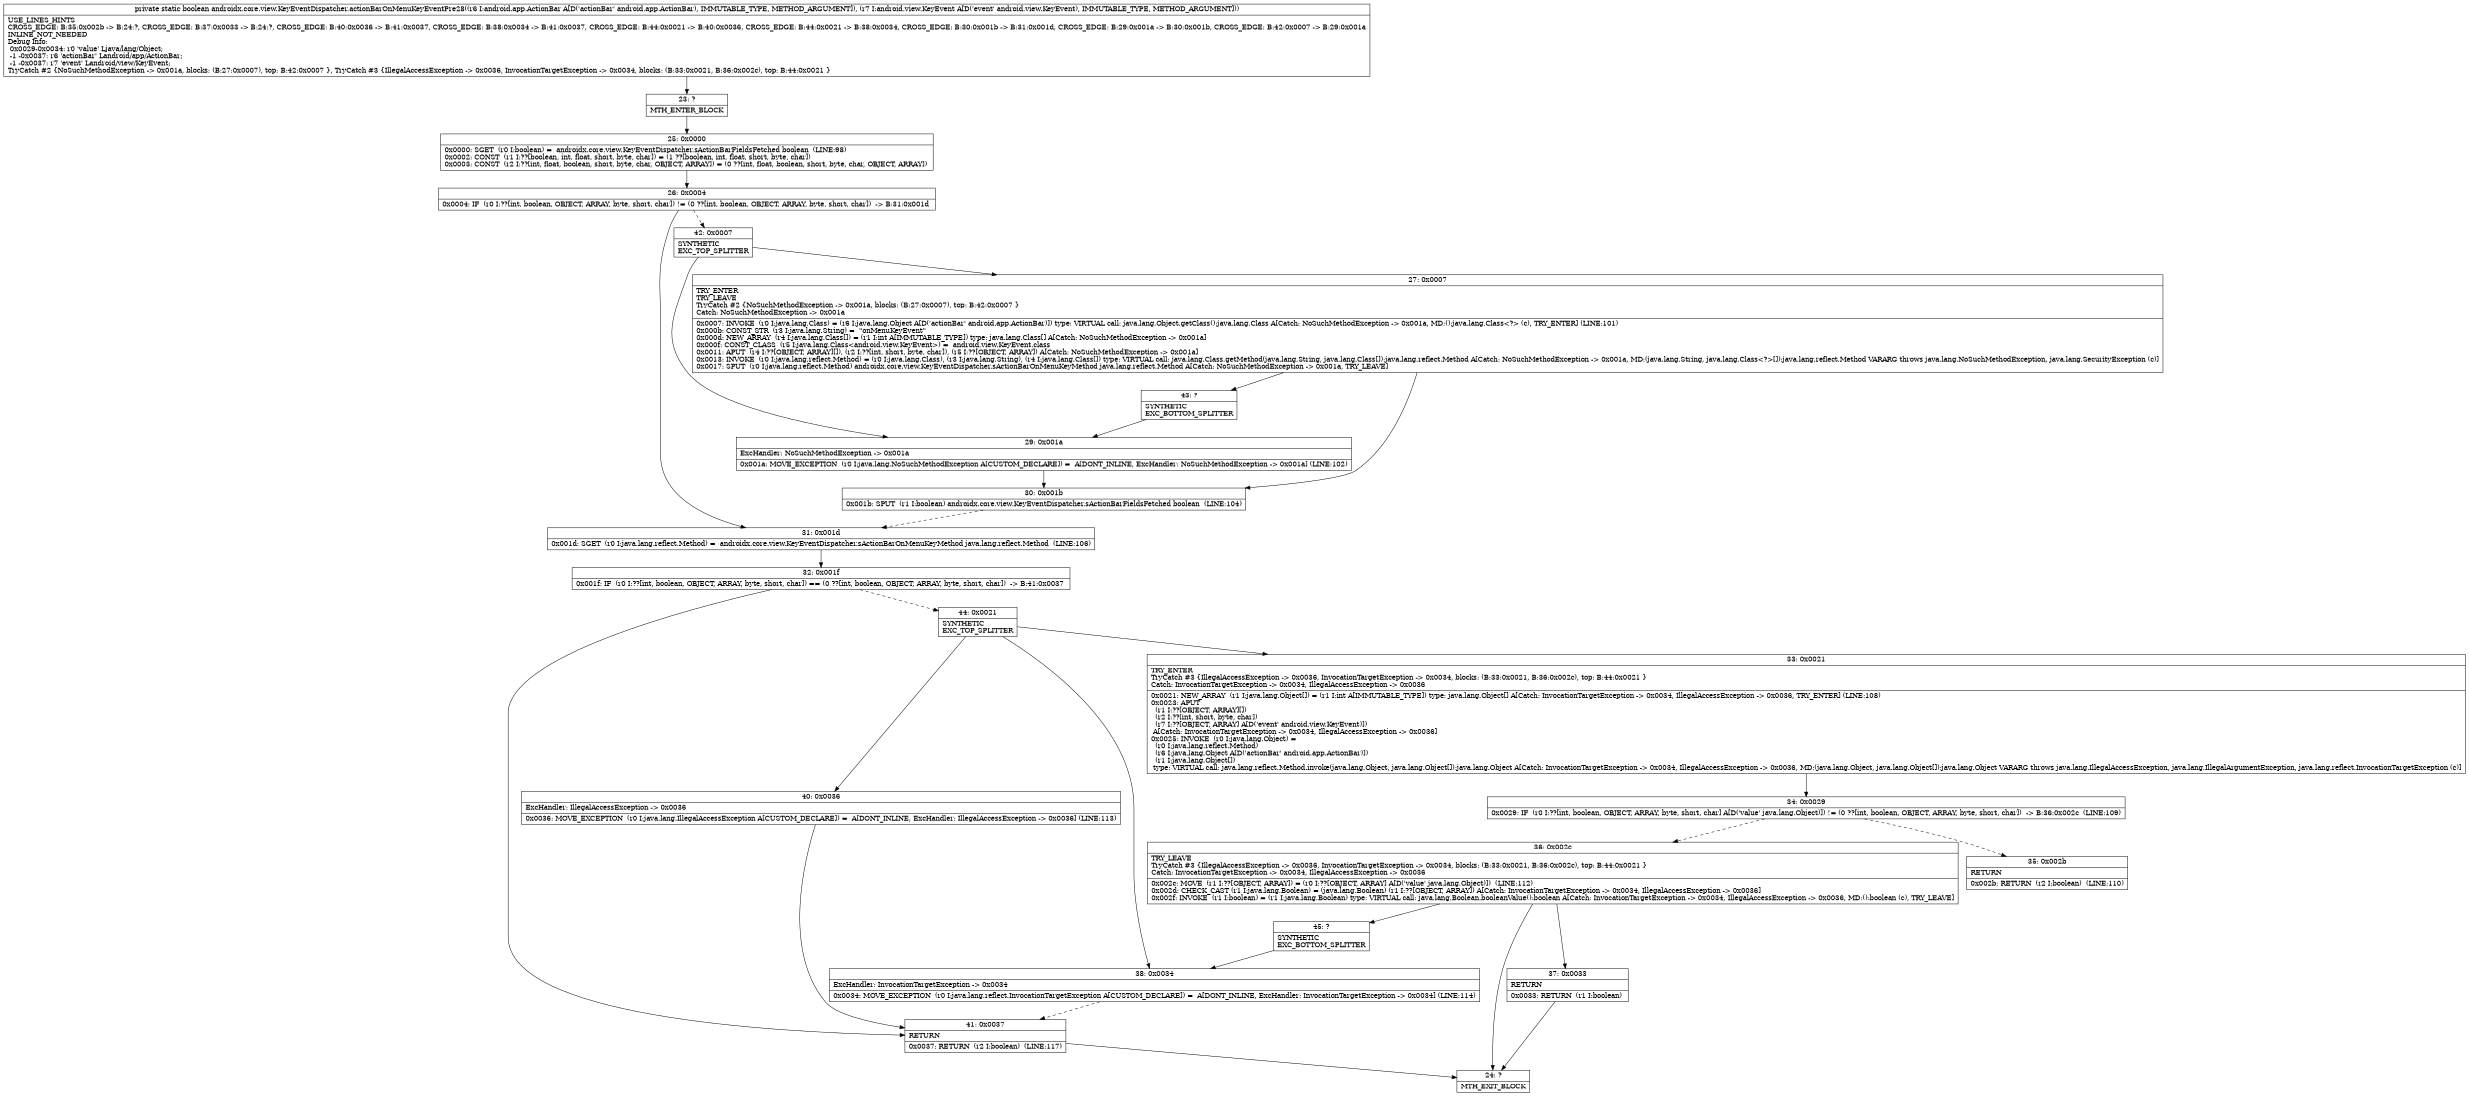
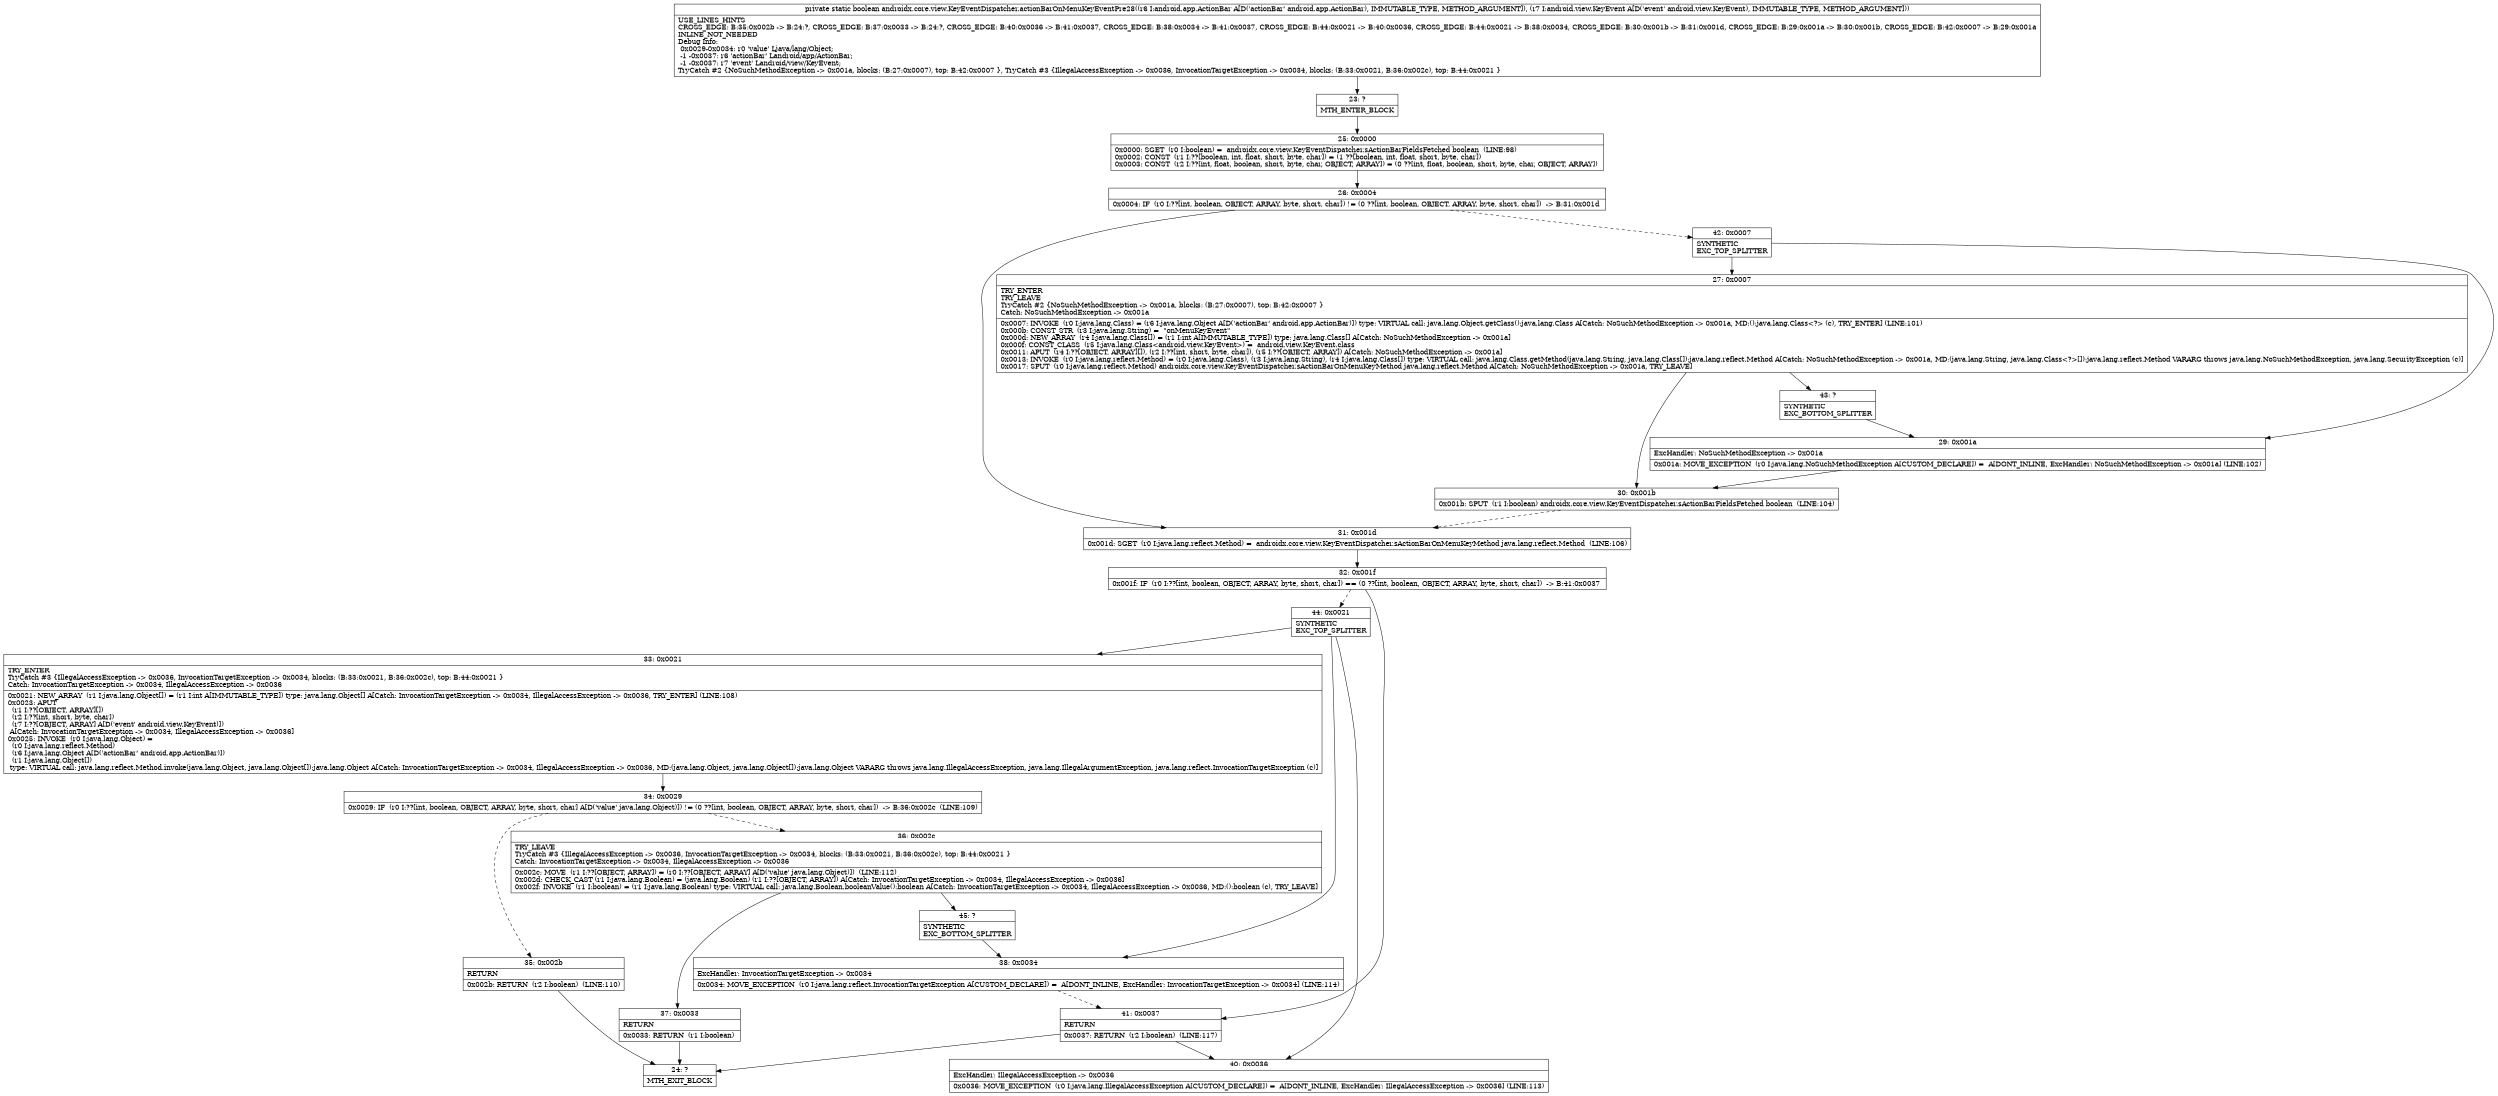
(804, 955) -> (1193, 1049)
(1500, 981) -> (601, 1031)
